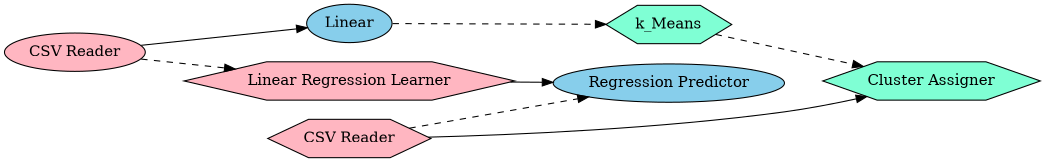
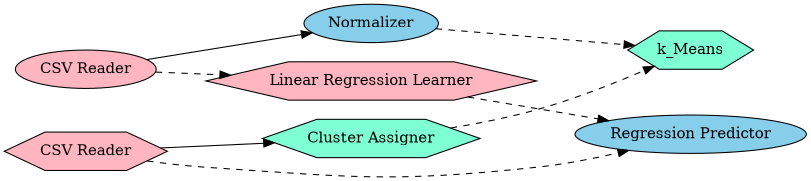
(349, 23) -> (371, 23)
(784, 49) -> (554, 104)
(526, 82) -> (523, 106)
